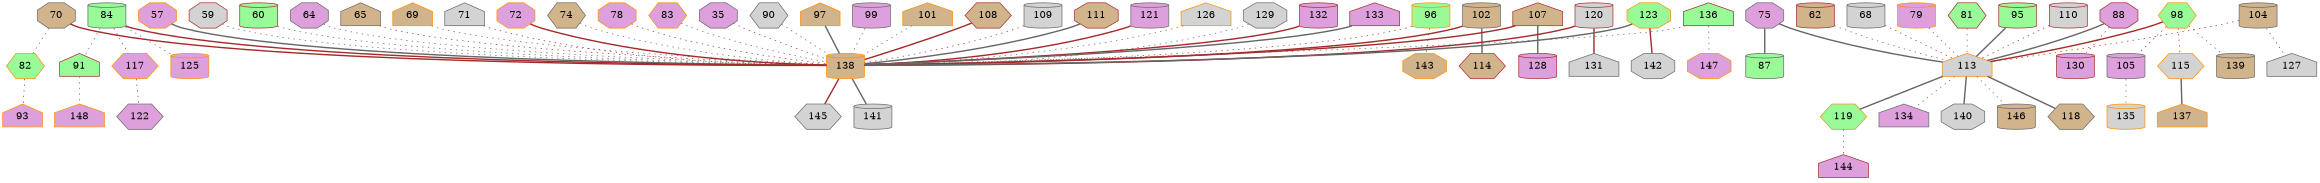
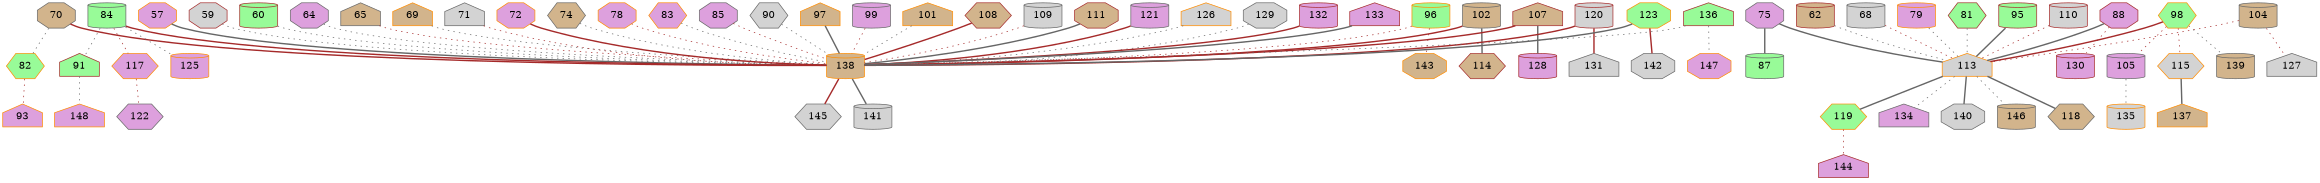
(718, 15) -> (718, 15)
